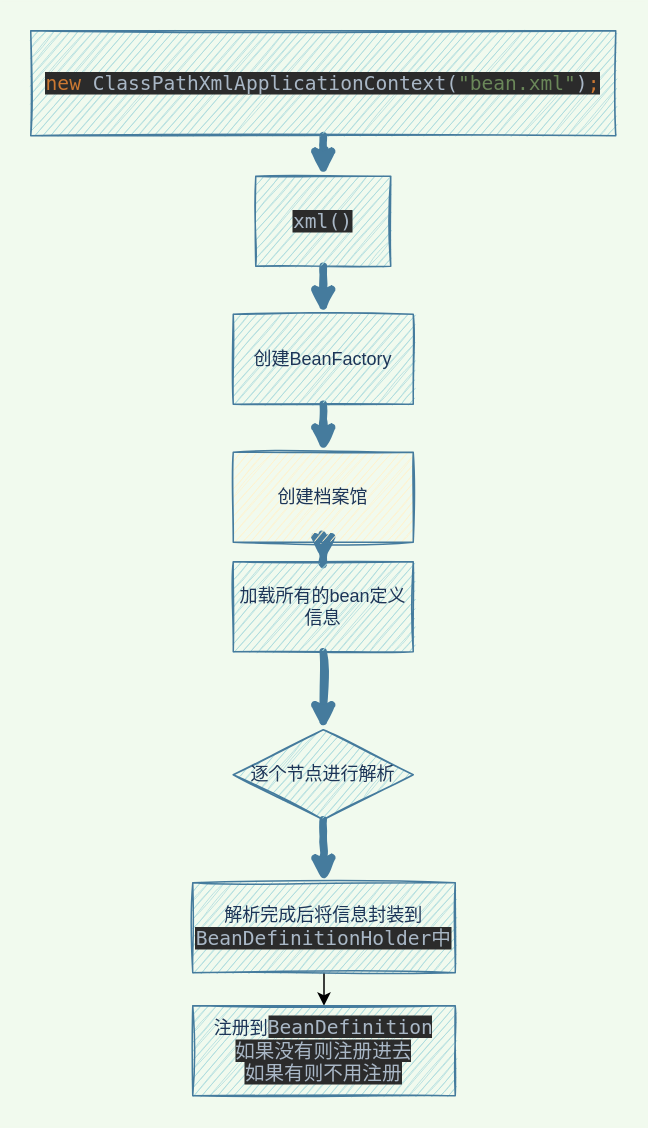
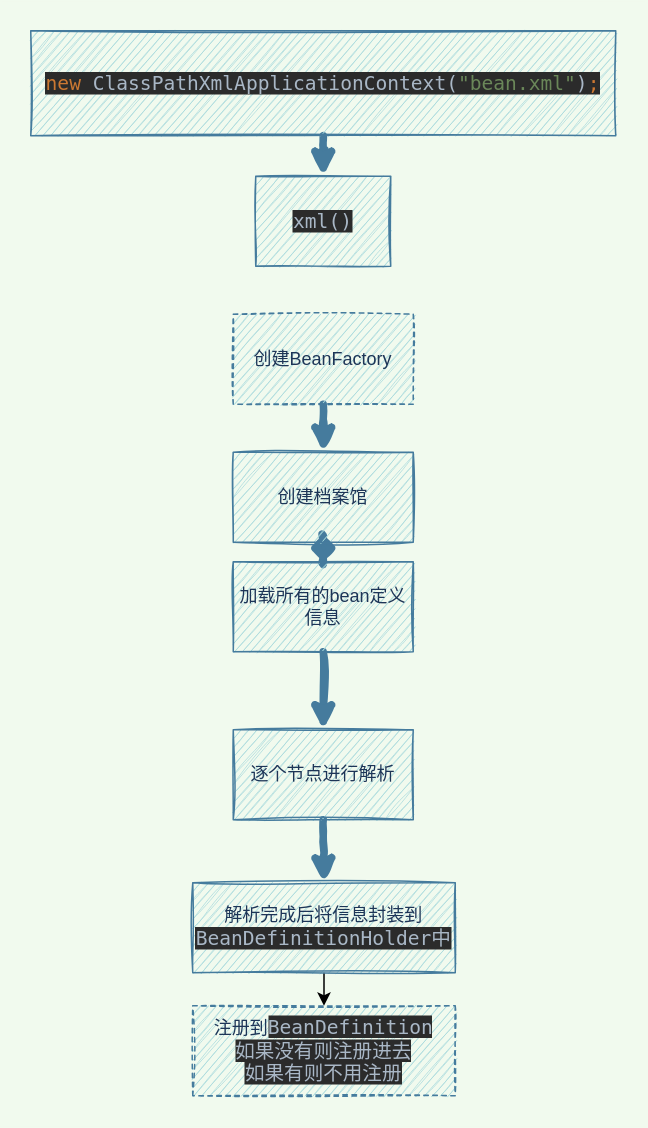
(323, 280) -> none
(323, 359) -> (323, 359)
(323, 497) -> (323, 497)
(323, 535) -> (323, 535)
(323, 775) -> (323, 775)
(323, 822) -> (323, 822)
(324, 1051) -> (324, 1051)
